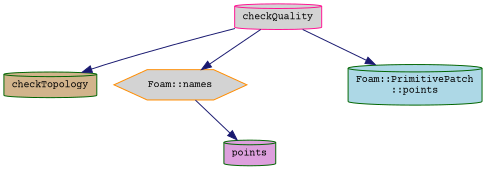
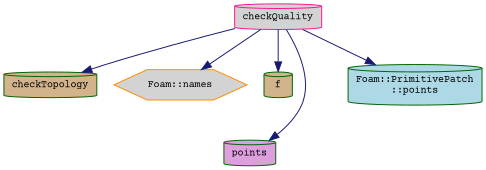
none -> (278, 85)
(213, 117) -> (306, 85)
